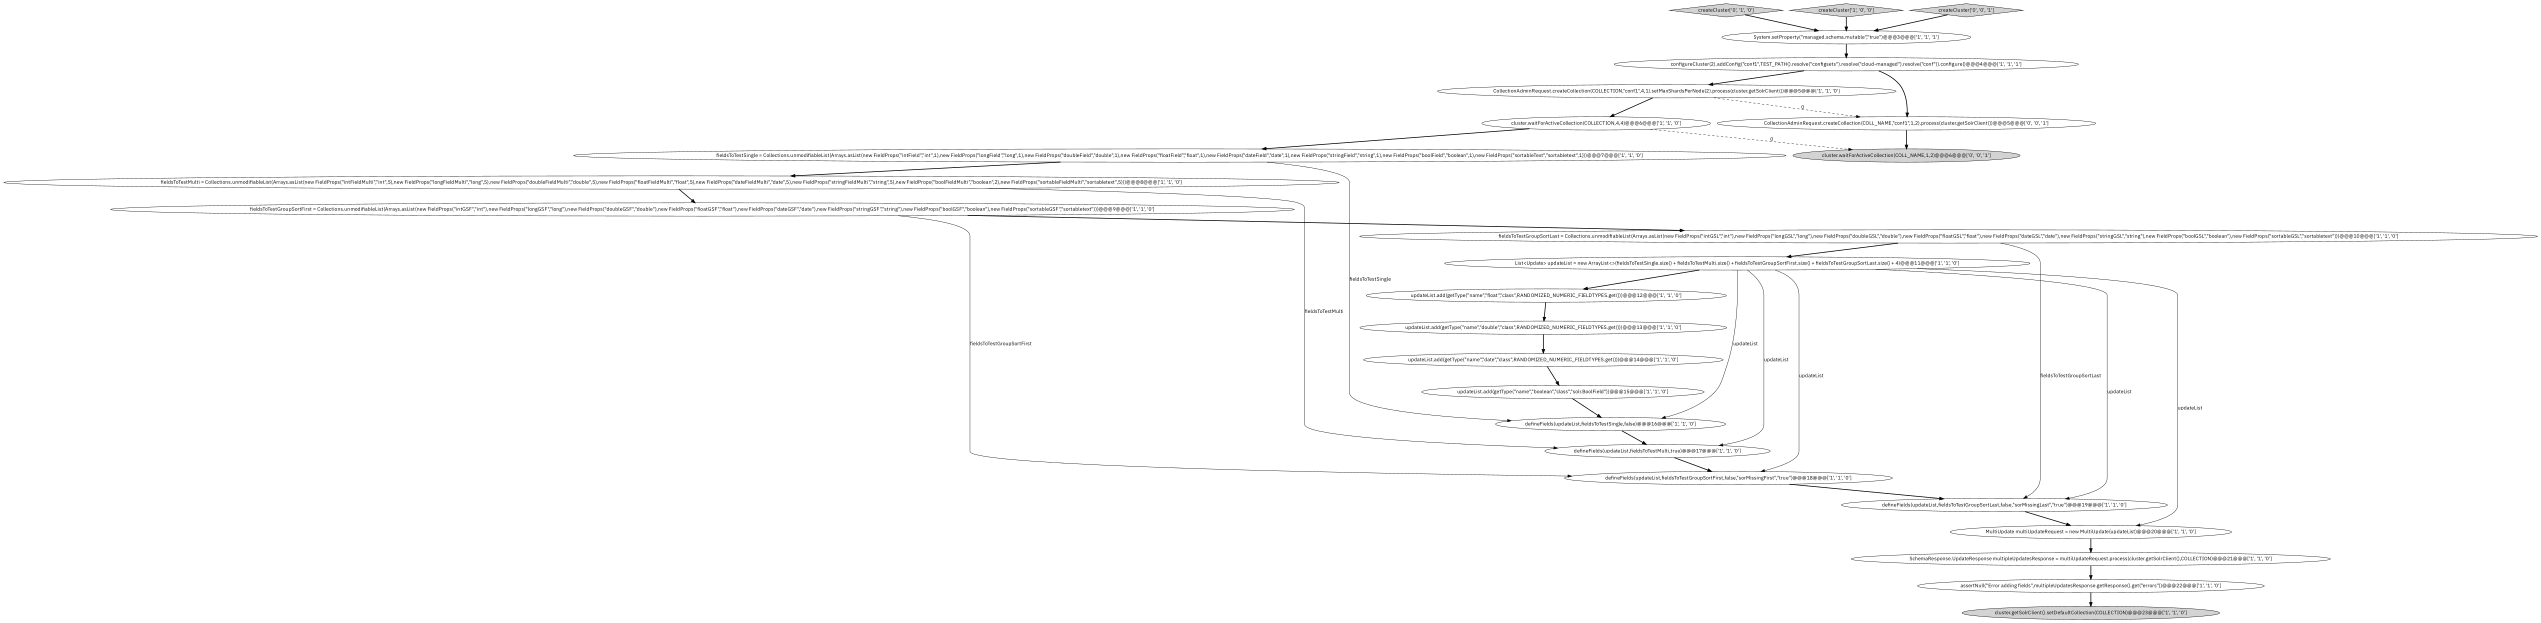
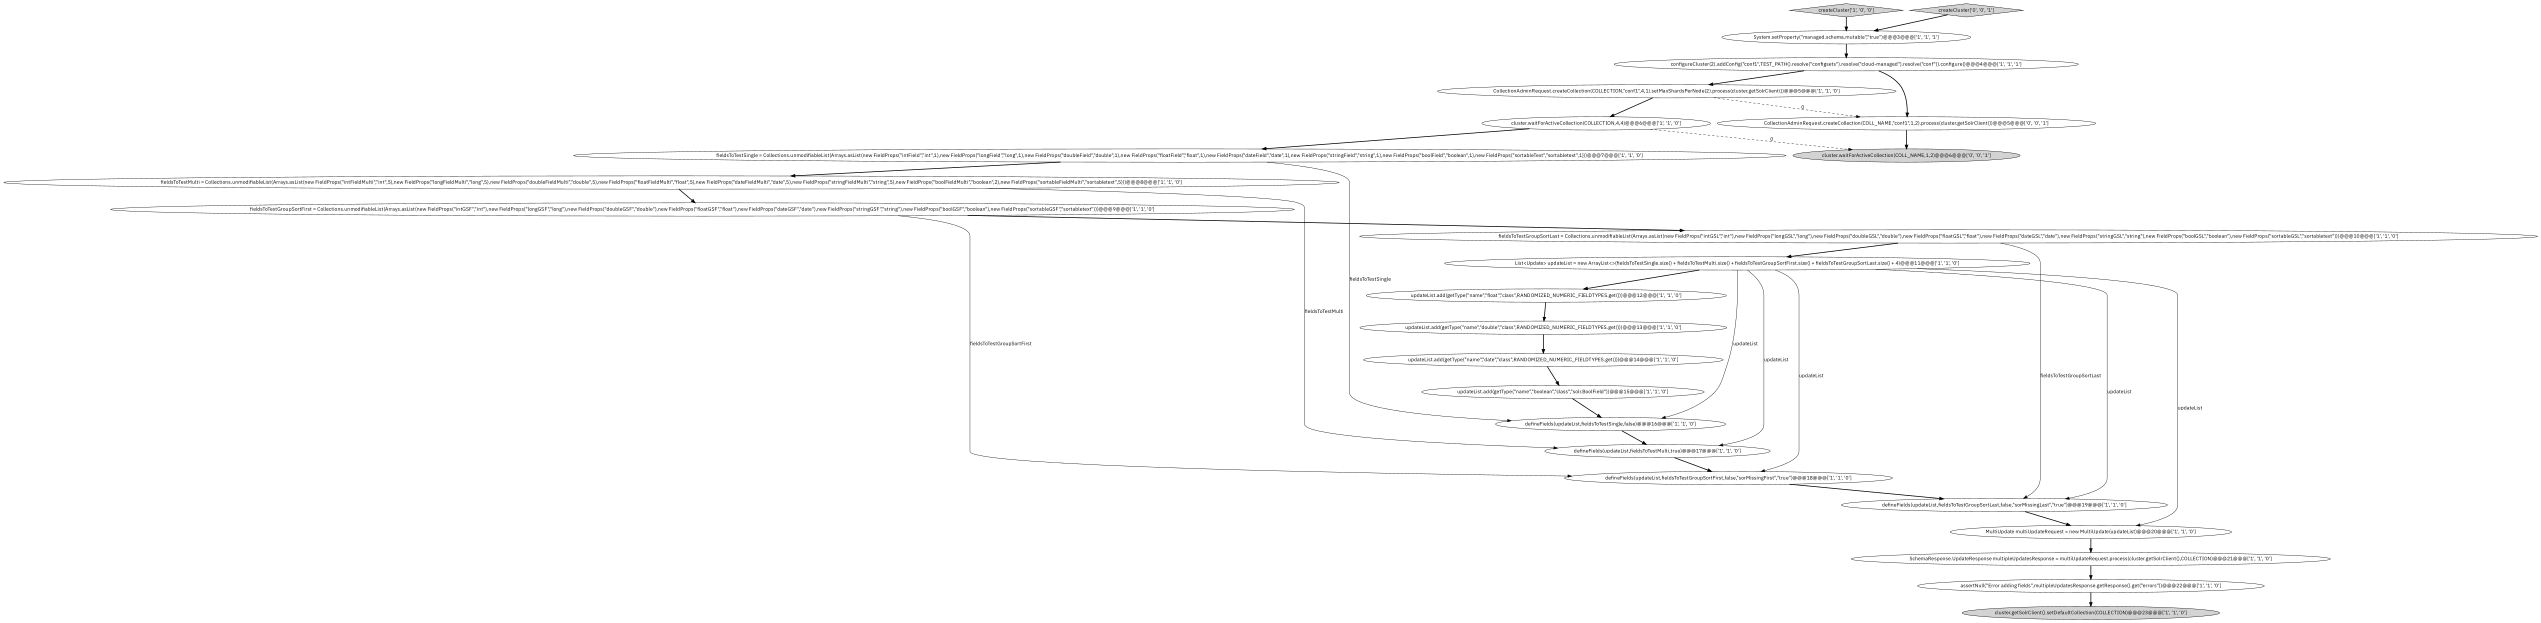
(1726, 10) -> none
